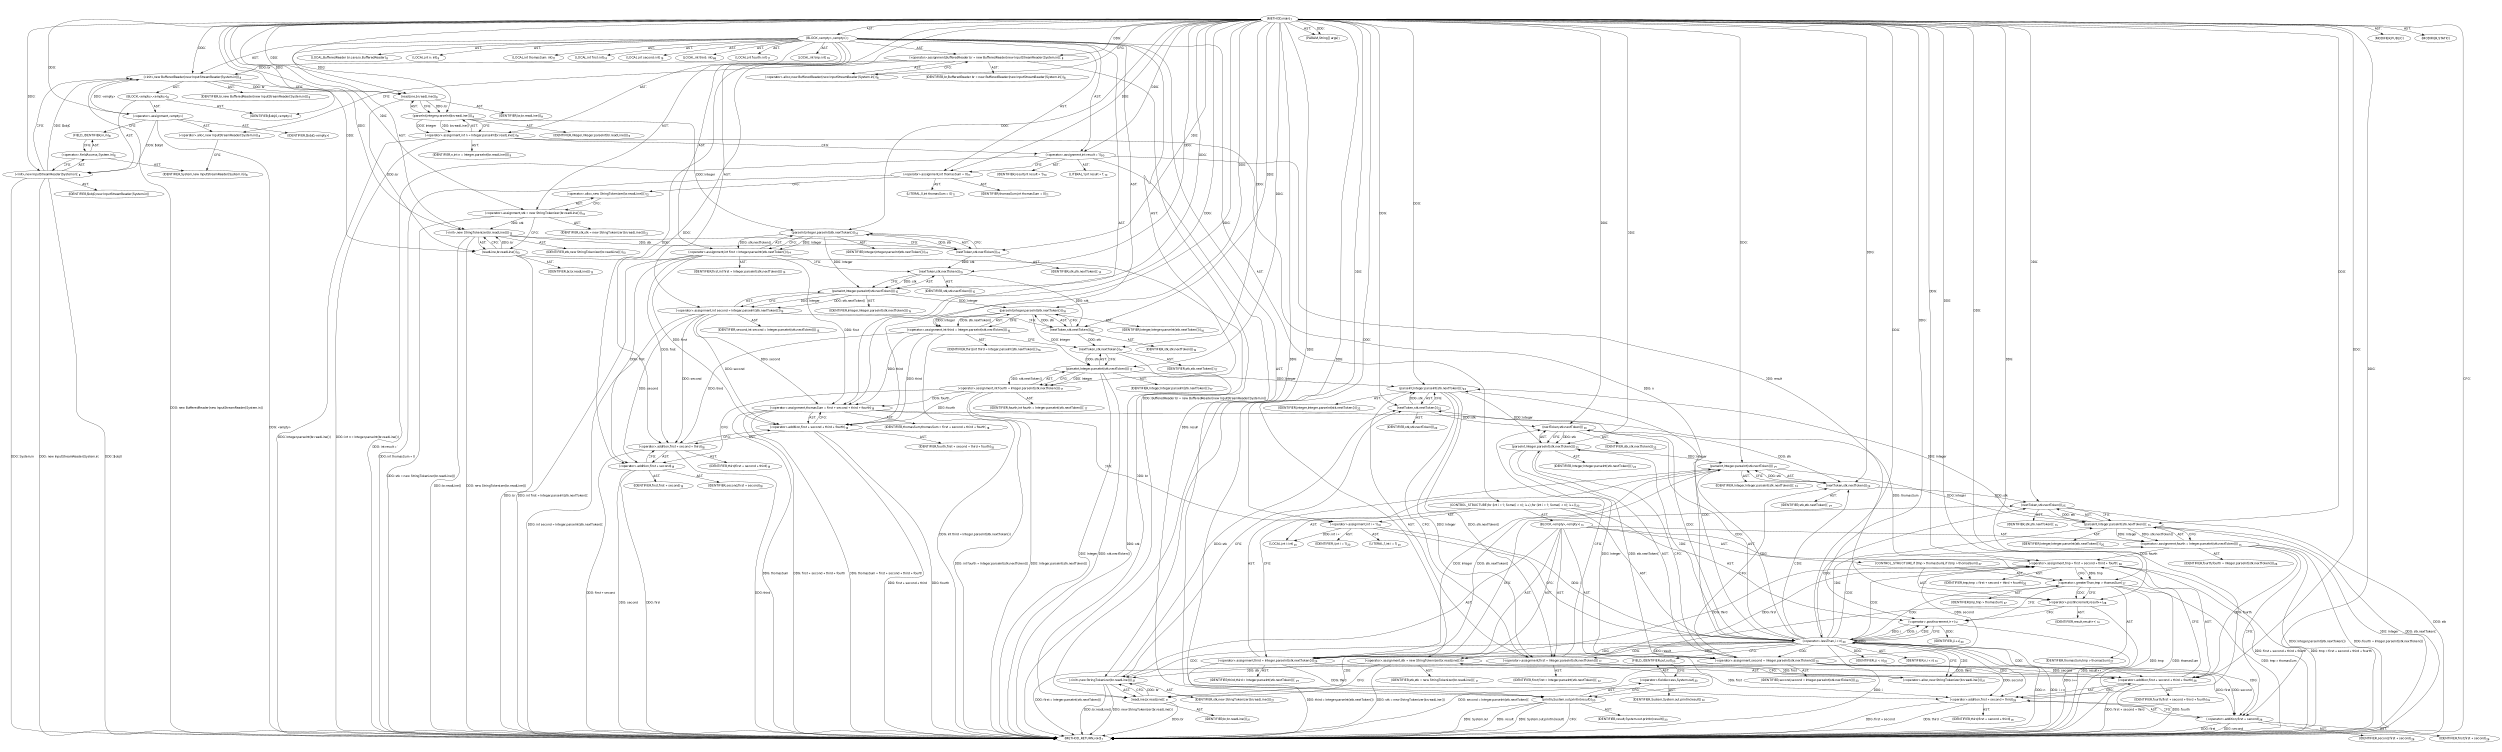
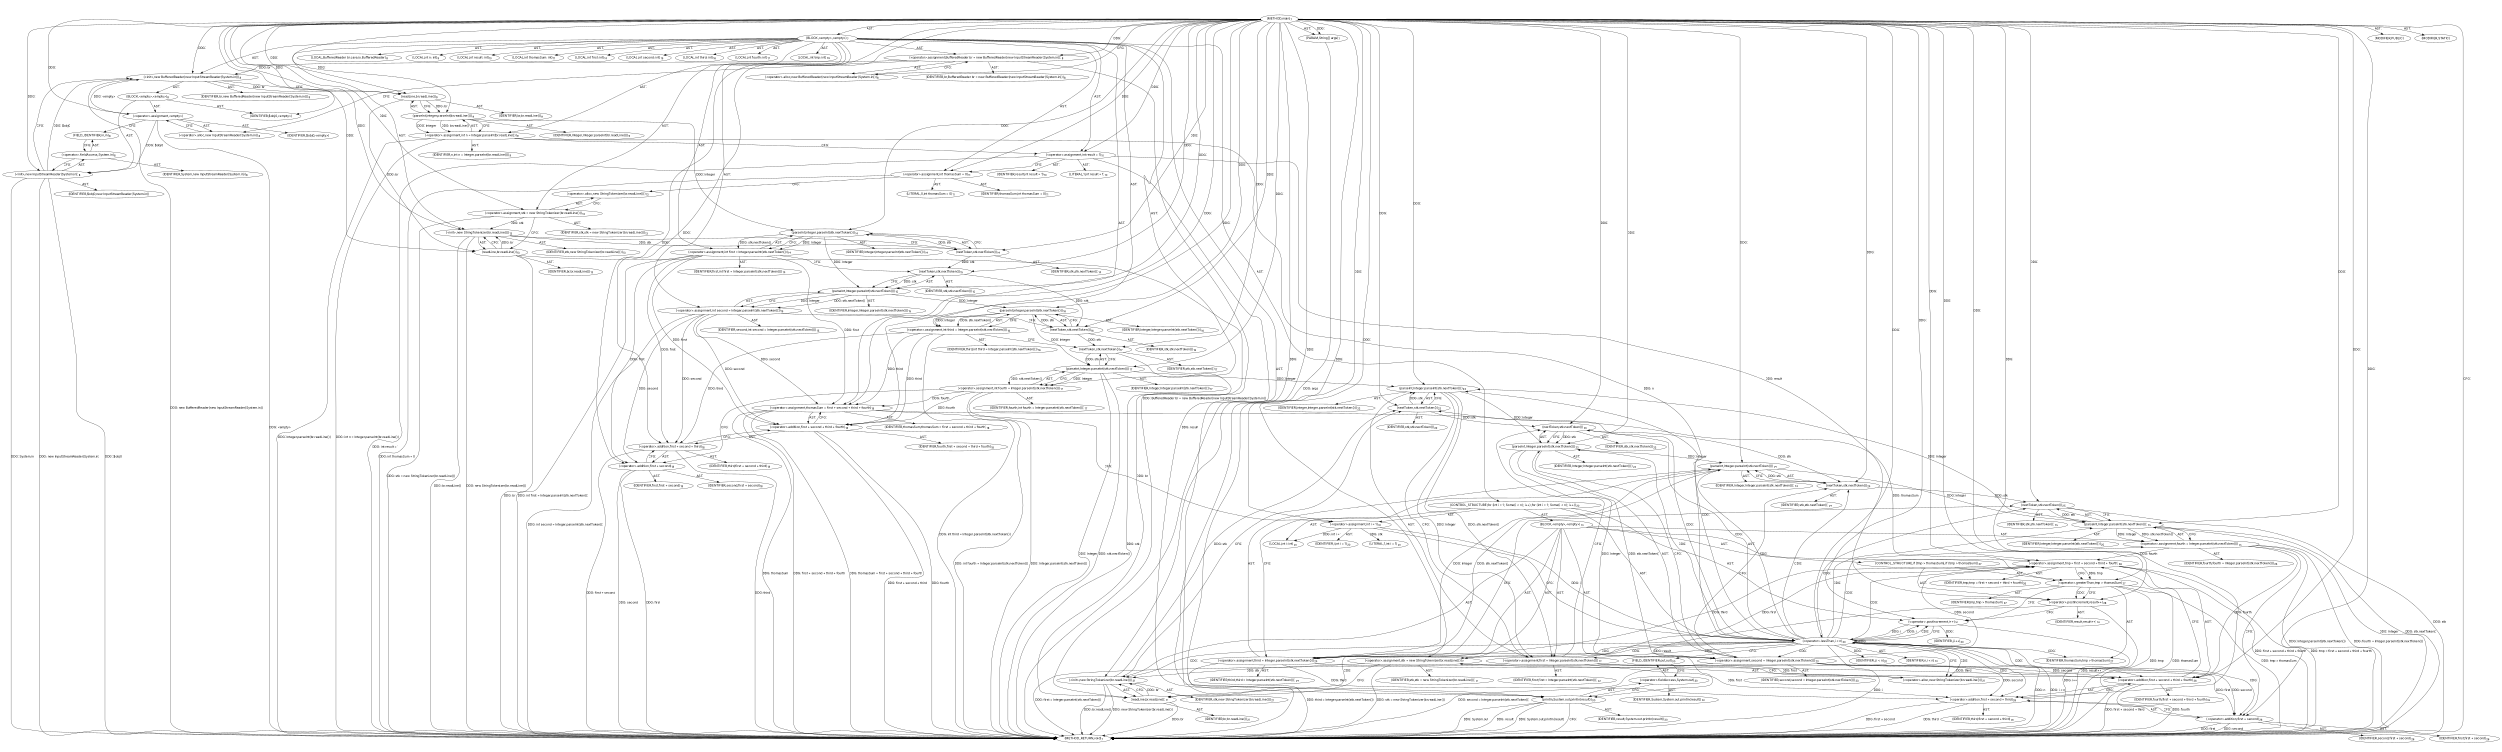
none -> (475, 58)
(715, 58) -> (715, 58)
(213, 154) -> (185, 127)
(1103, 155) -> (1103, 155)
none -> (1220, 490)
(1376, 535) -> (1376, 535)
(1943, 597) -> (1959, 647)
